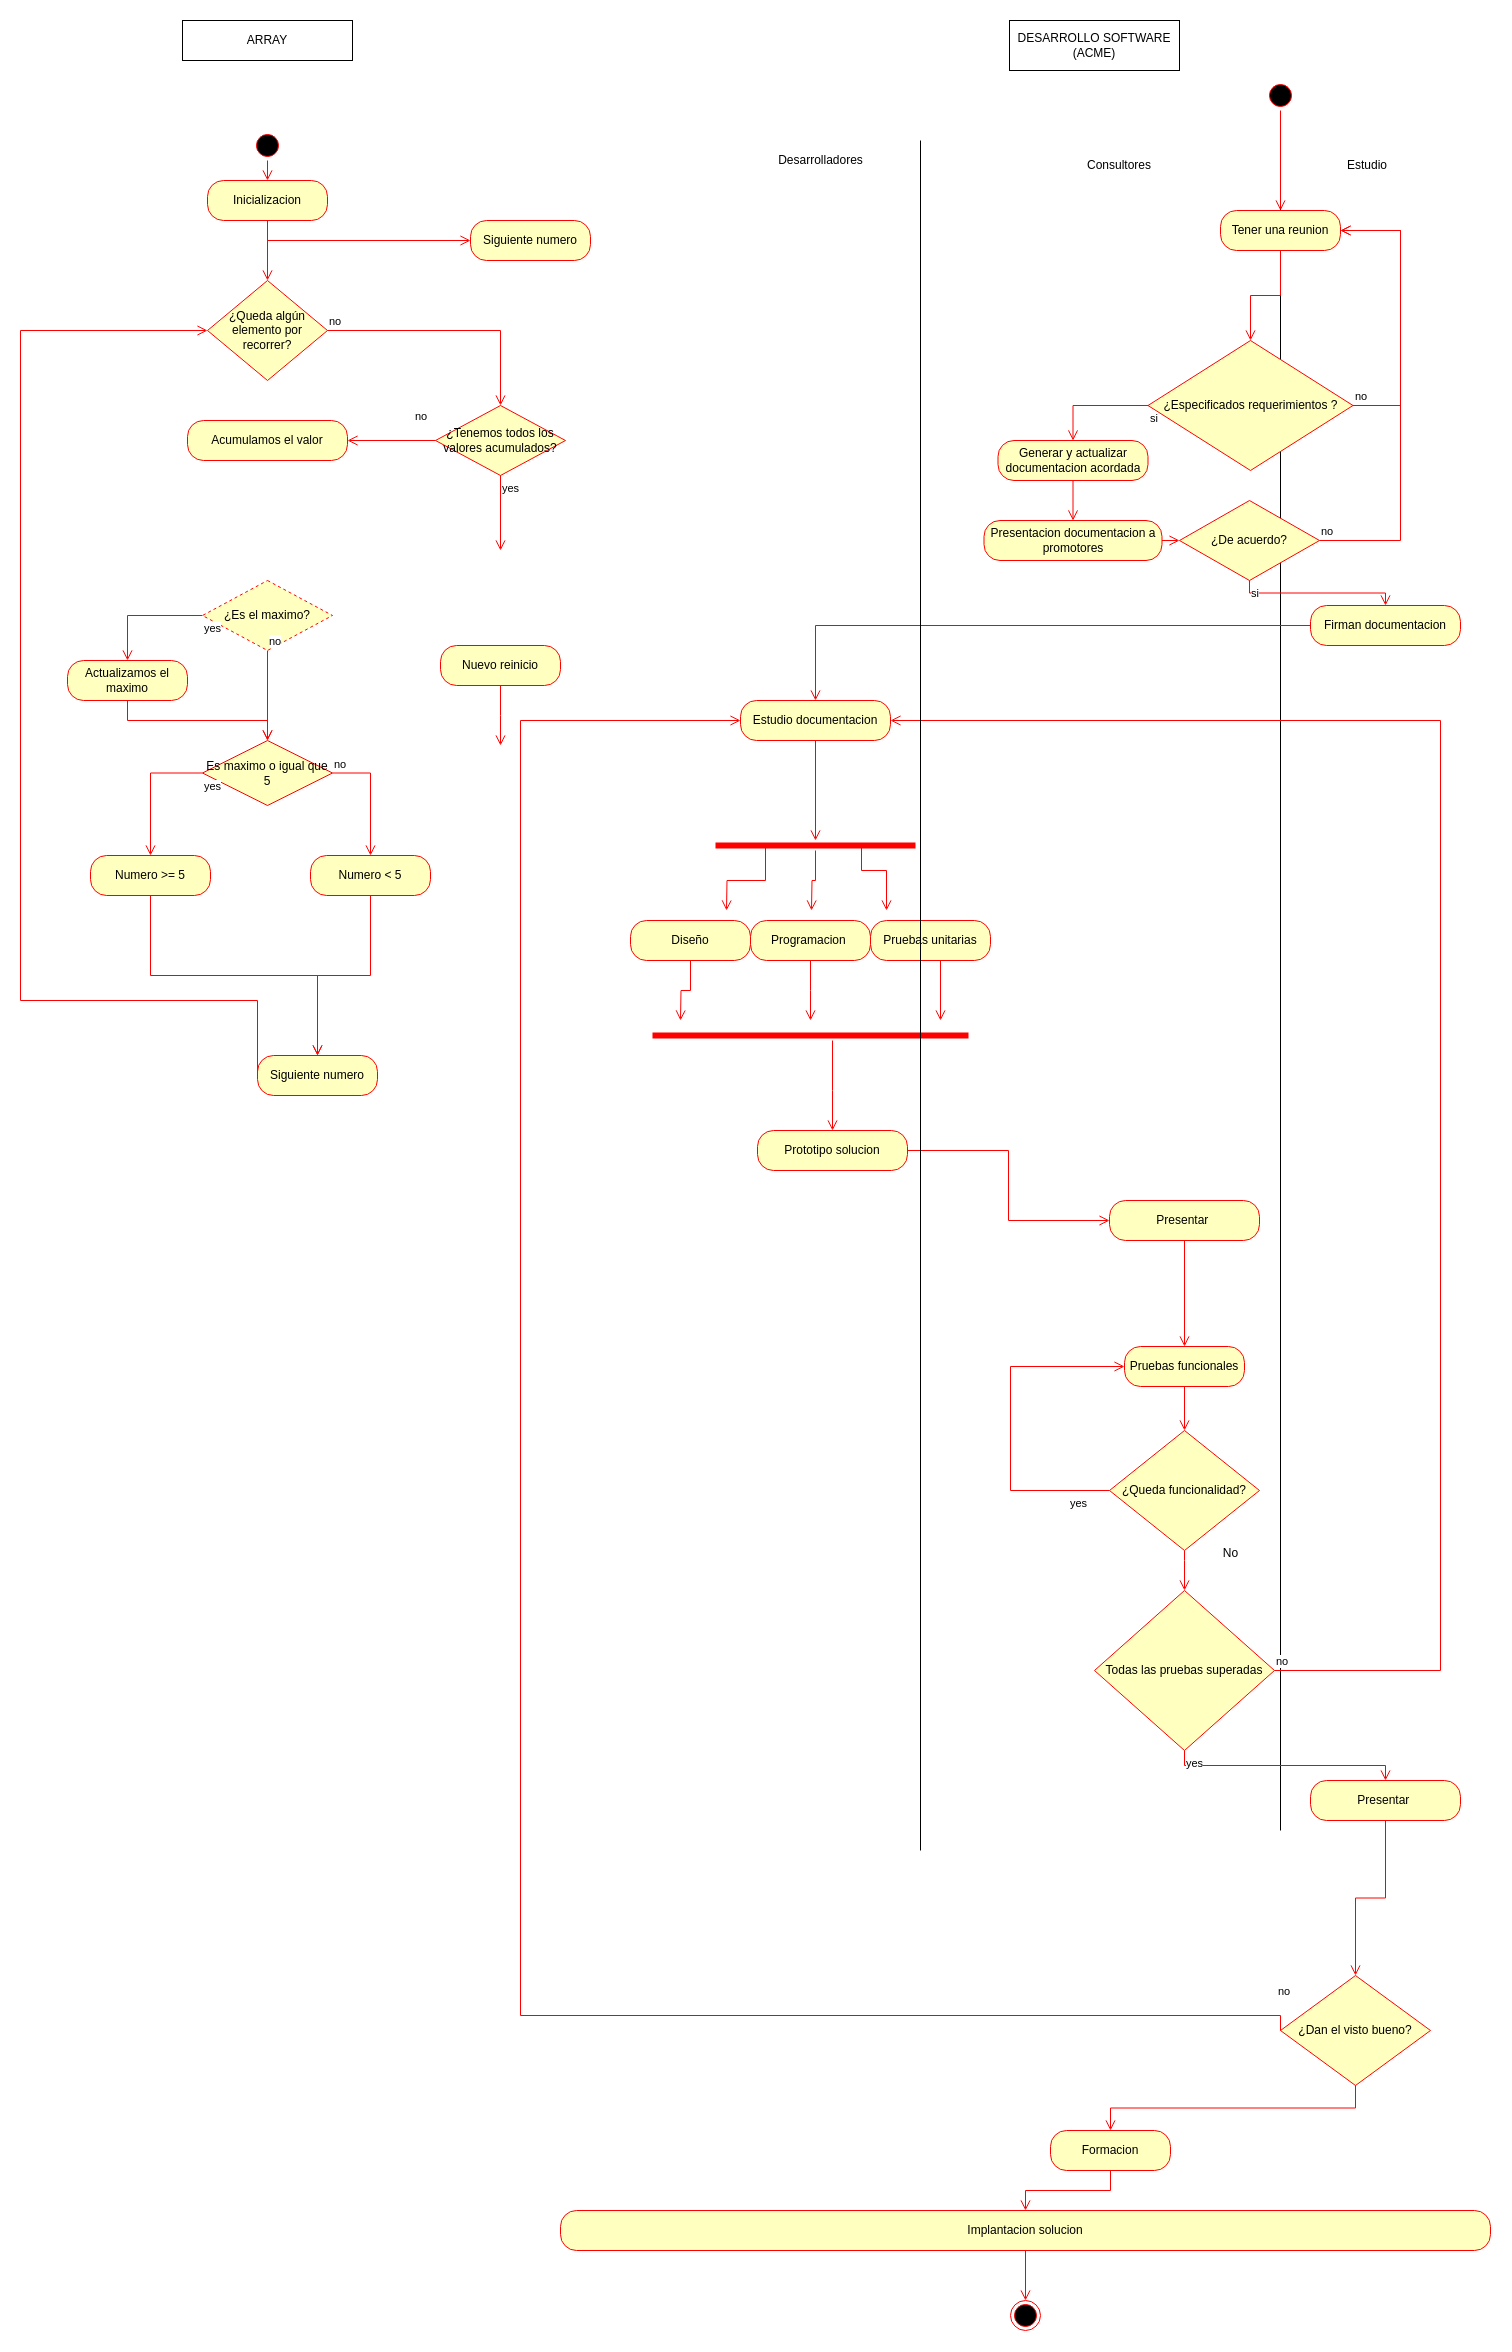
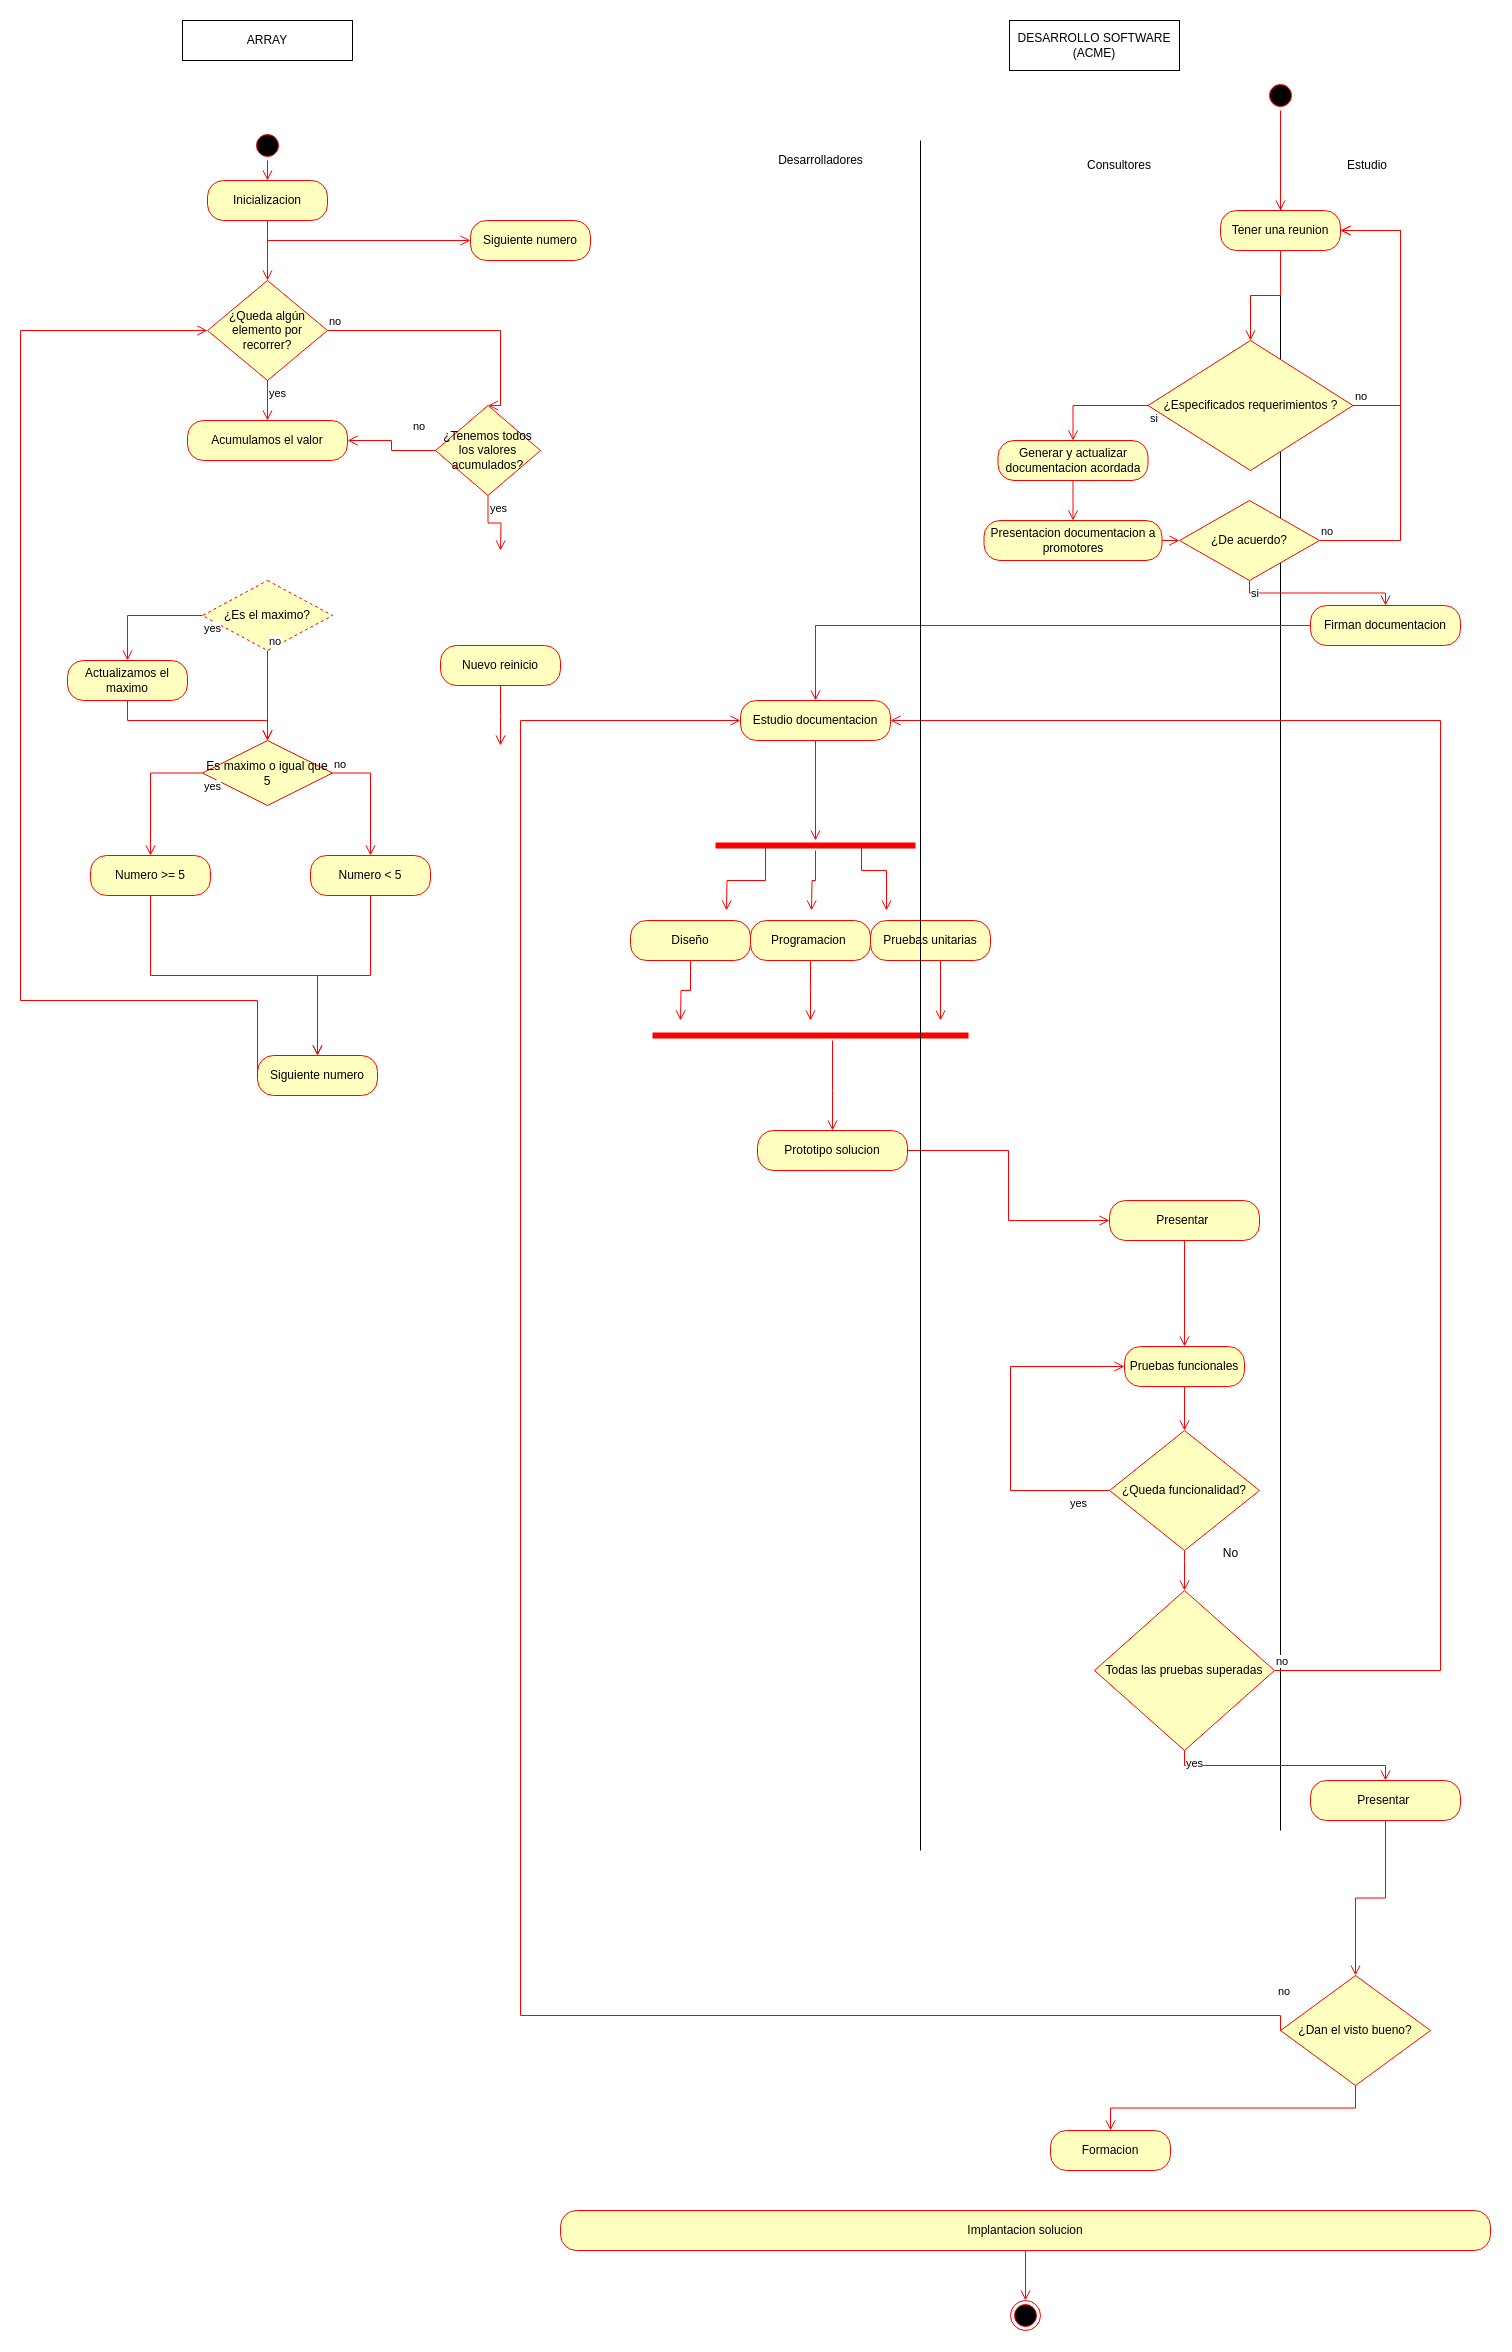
none -> (268, 399)
(501, 441) -> (488, 451)
(1070, 2191) -> none
